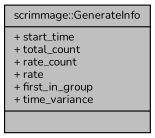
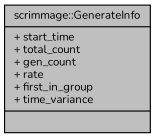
(46, 62) -> (45, 62)
